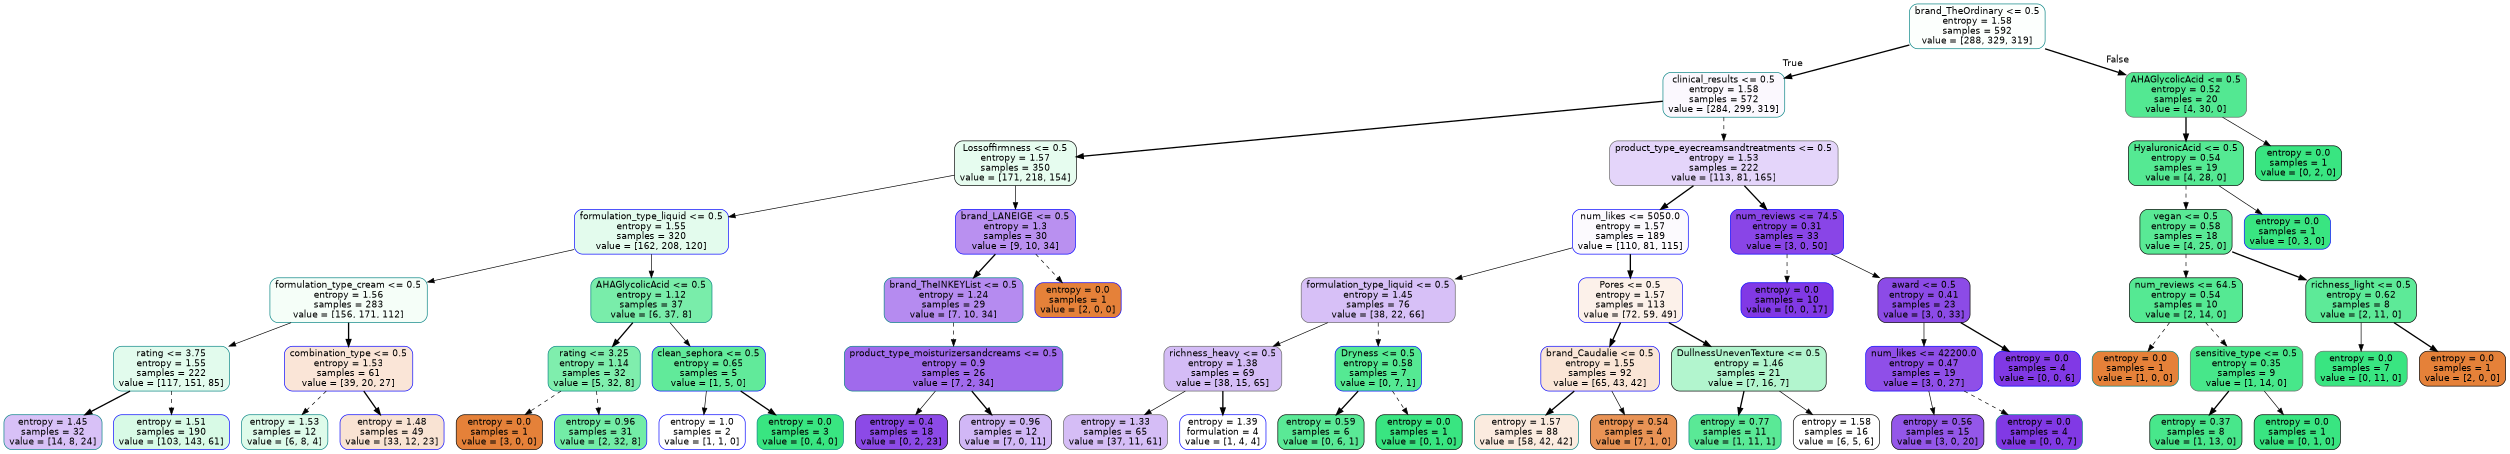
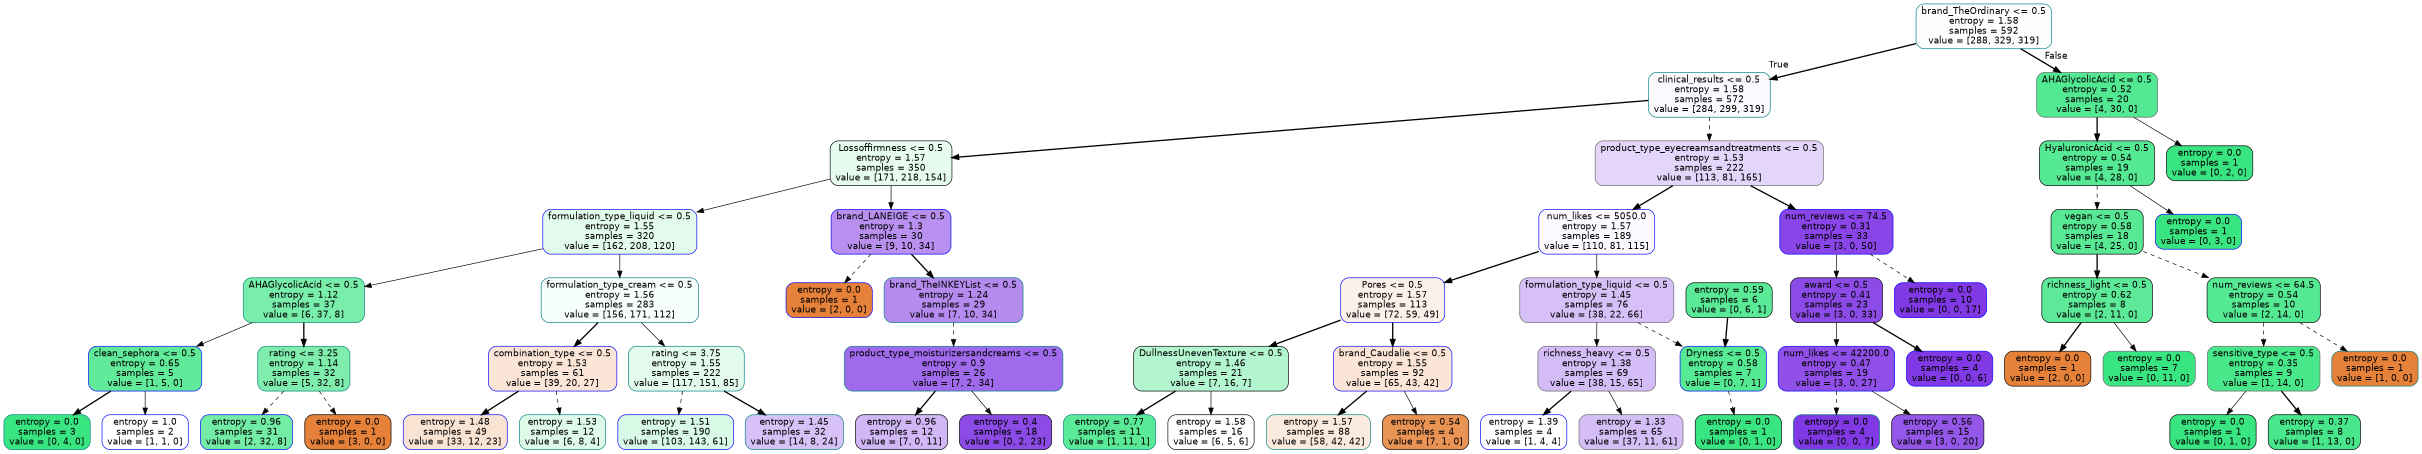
(1350, 400) -> (1727, 329)
(1223, 432) -> (1524, 432)
